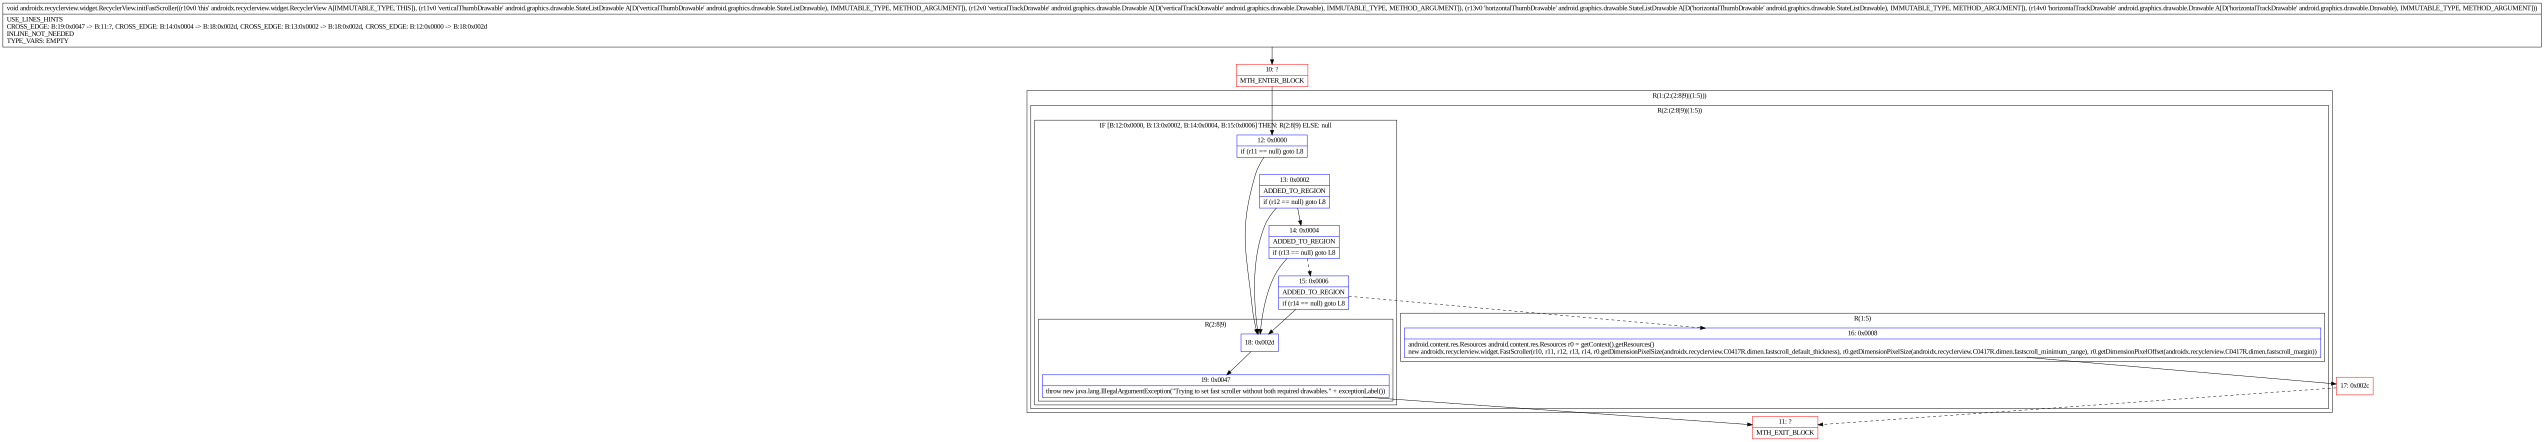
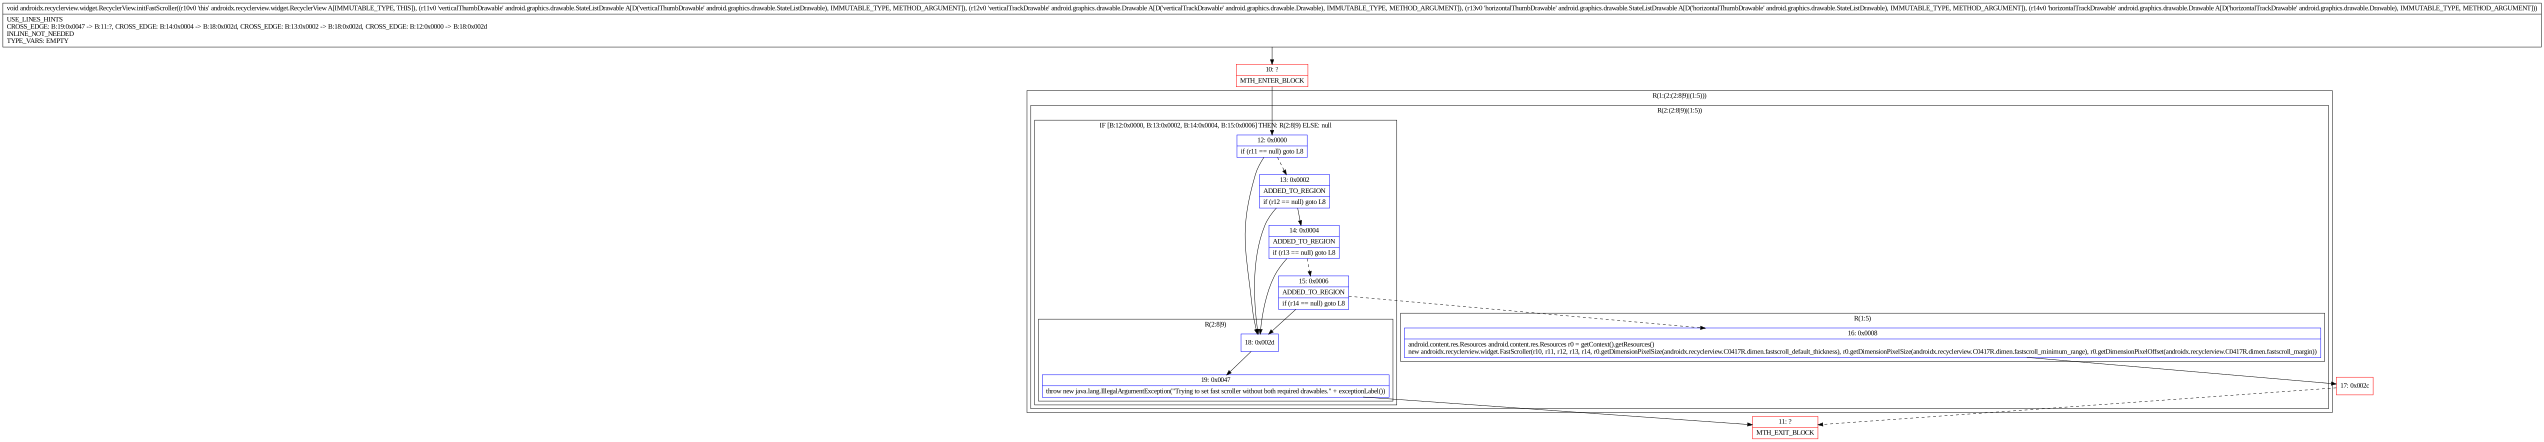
none -> (1281, 164)
